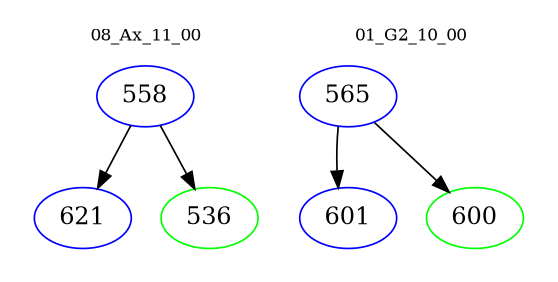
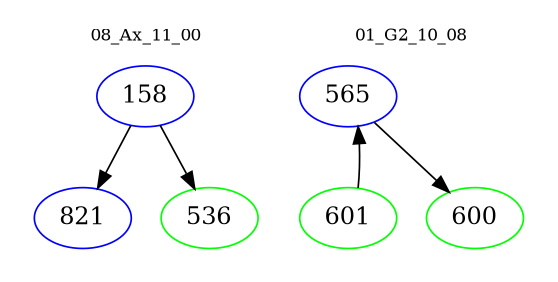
(412, 36) -> (412, 36)
(145, 96) -> (145, 96)
(337, 149) -> (359, 166)
(83, 218) -> (83, 218)
(348, 218) -> (348, 218)
